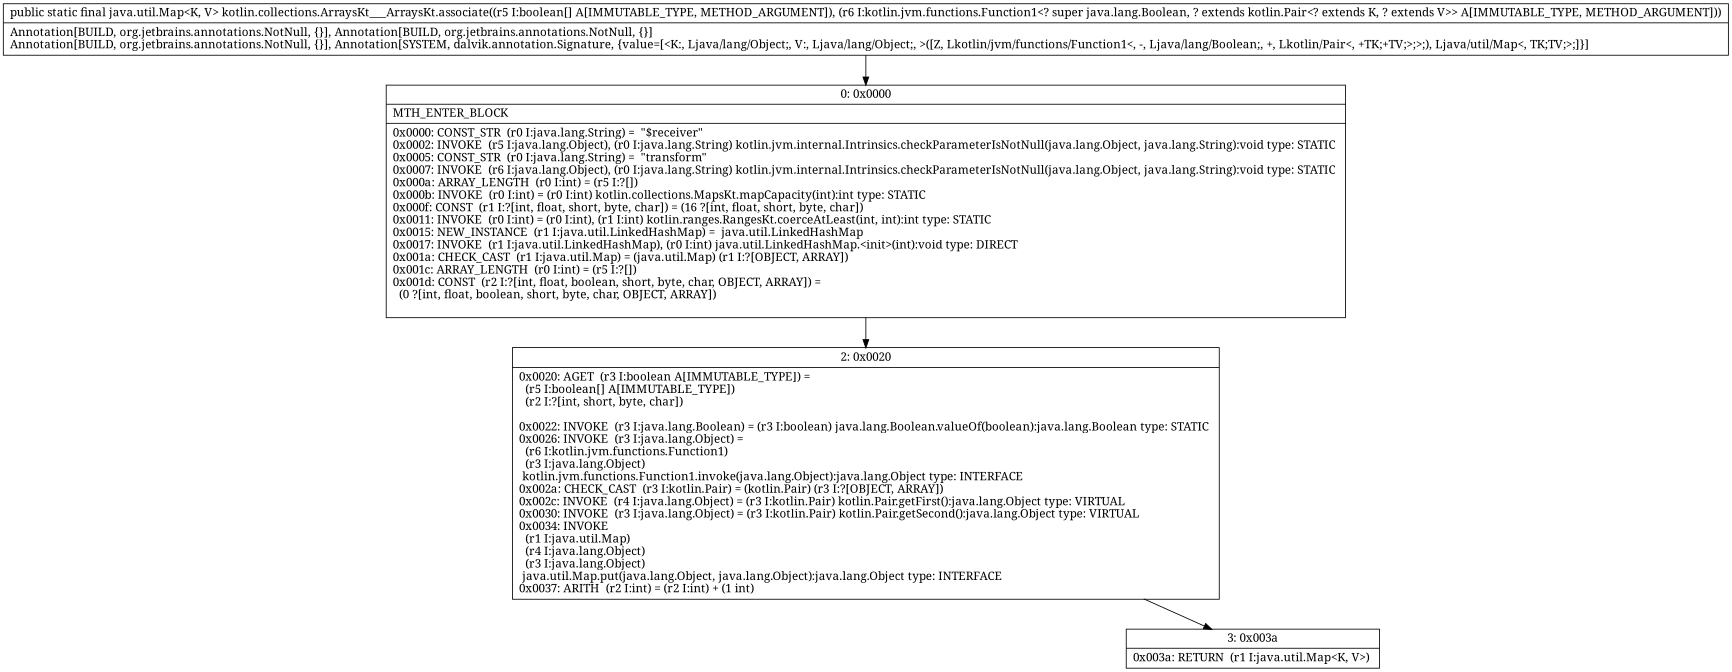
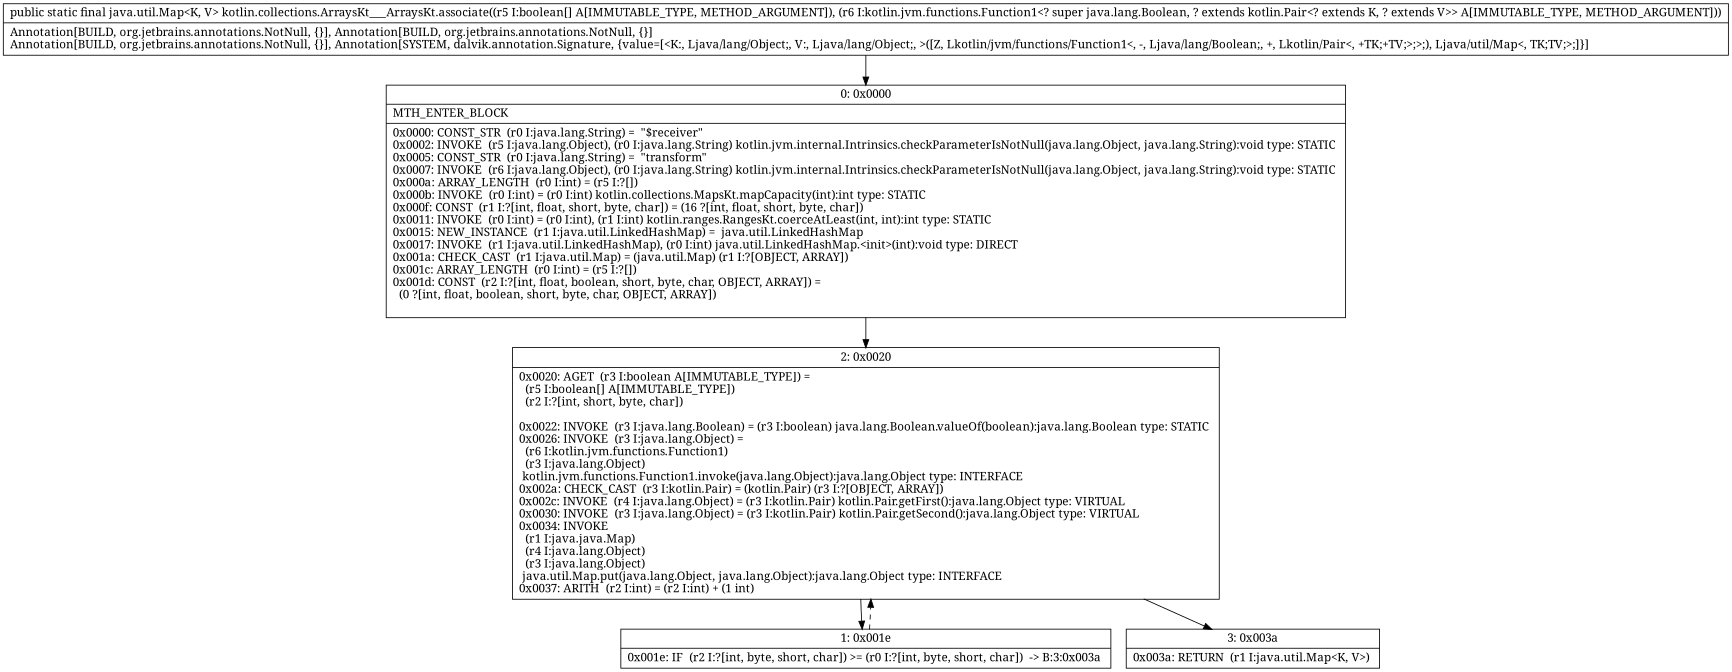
(575, 539) -> (577, 539)
none -> (866, 649)
